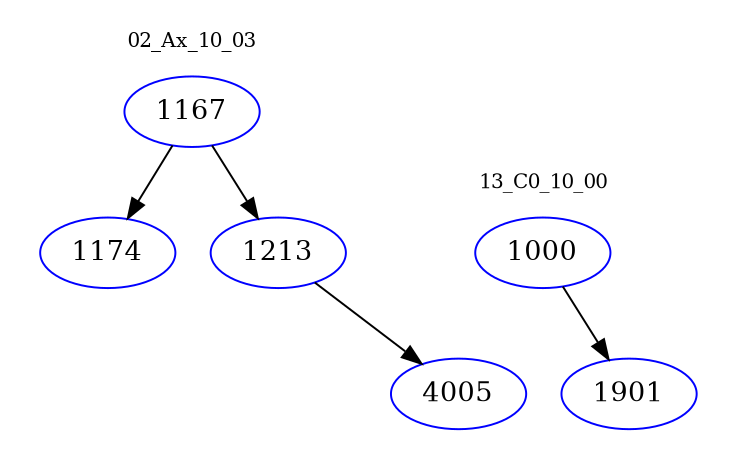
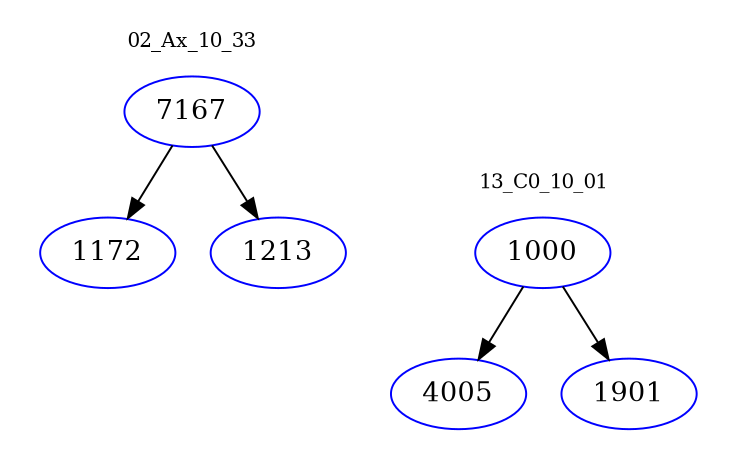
(192, 42) -> (192, 42)
(192, 112) -> (192, 112)
(544, 183) -> (544, 183)
(108, 253) -> (108, 253)
(360, 317) -> (506, 314)
